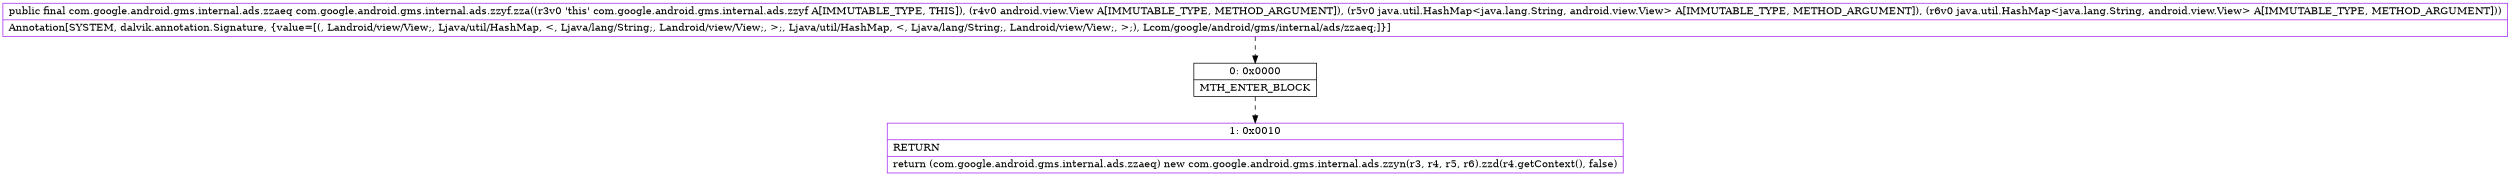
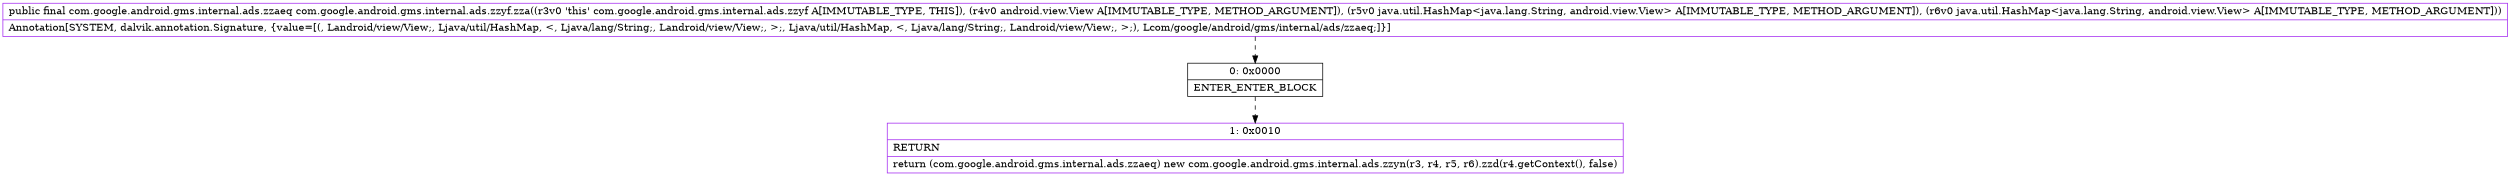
(1255, 88) -> (1255, 88)
